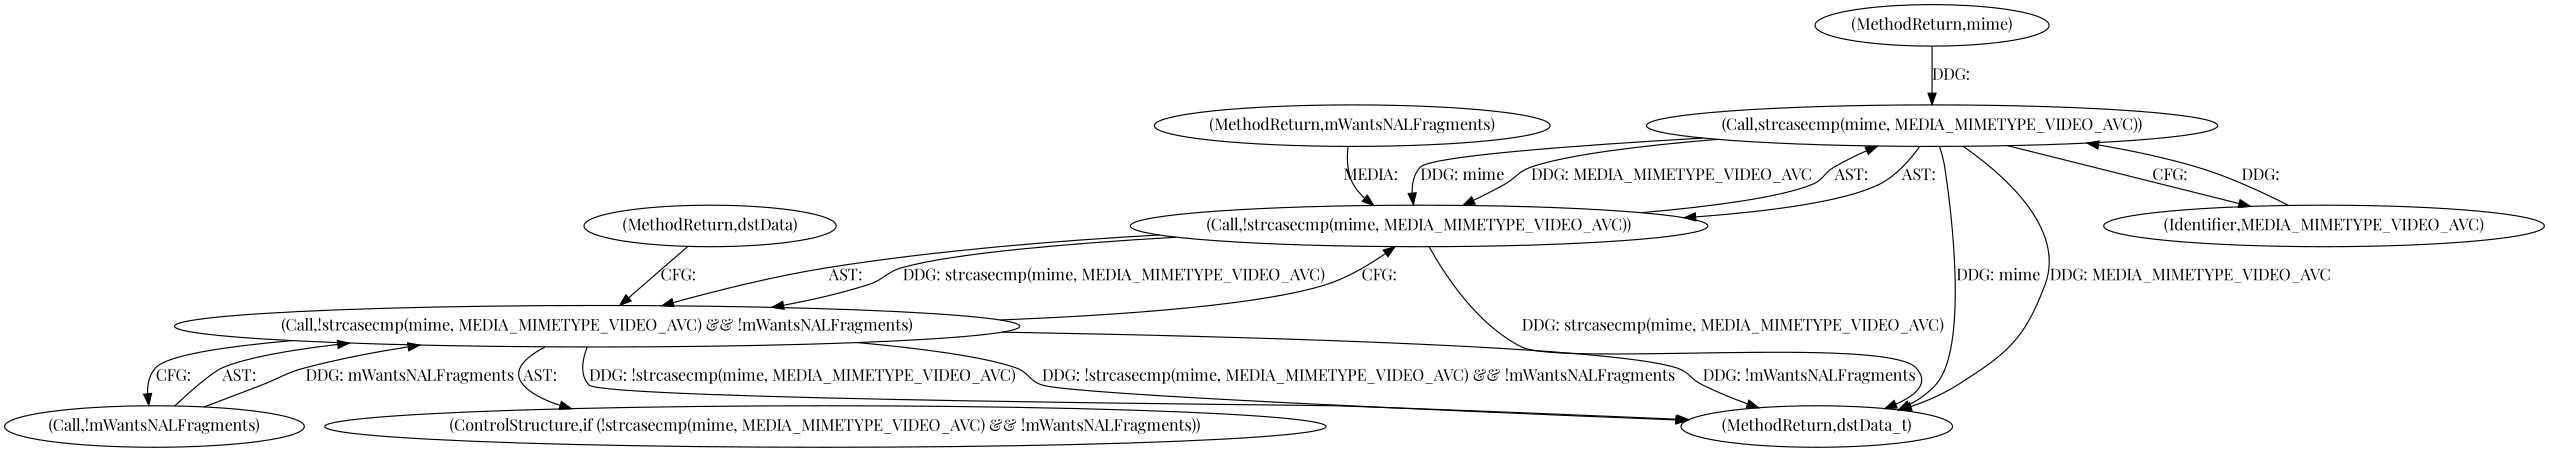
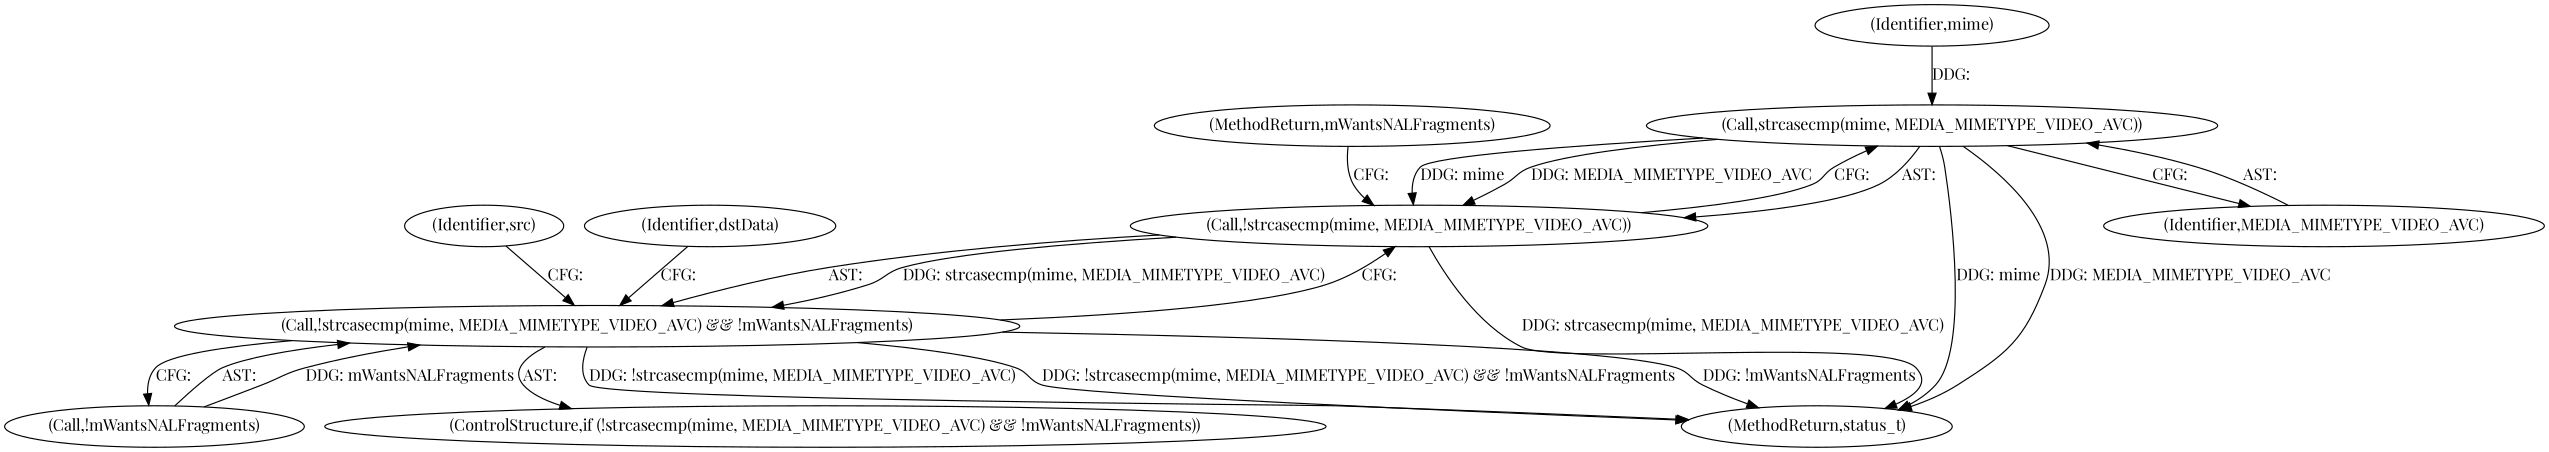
(1932, 25) -> (1932, 25)
(1374, 176) -> (1374, 176)
(1854, 176) -> (1854, 176)
(2263, 176) -> (2263, 176)
none -> (484, 226)
(710, 226) -> (710, 226)
(1817, 427) -> (1817, 427)
